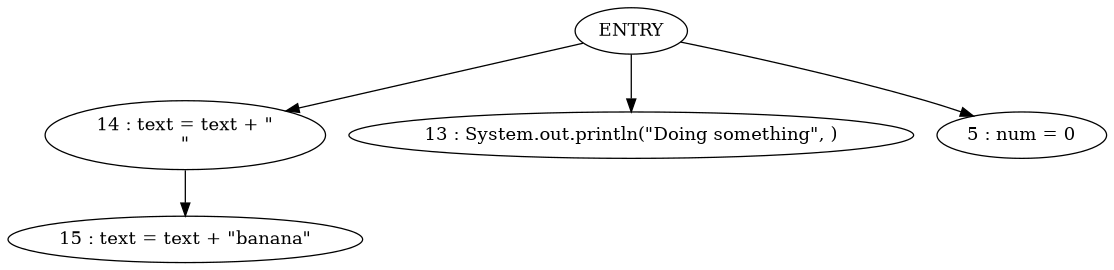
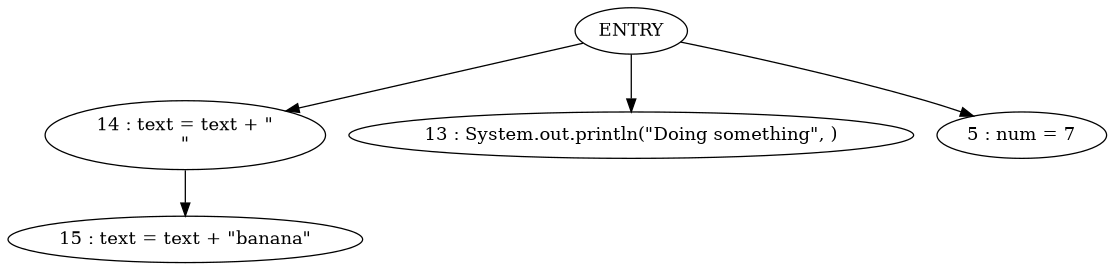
(1022, 135) -> (1022, 135)
